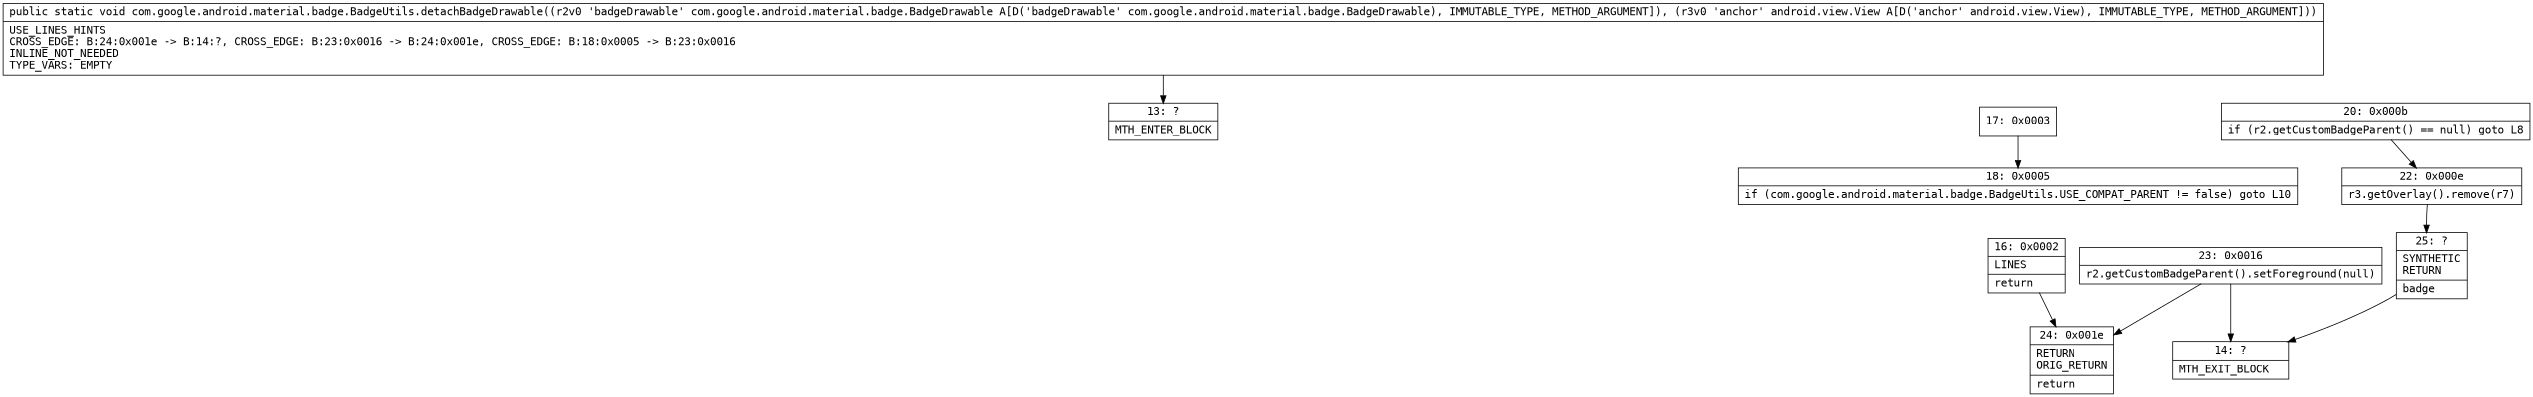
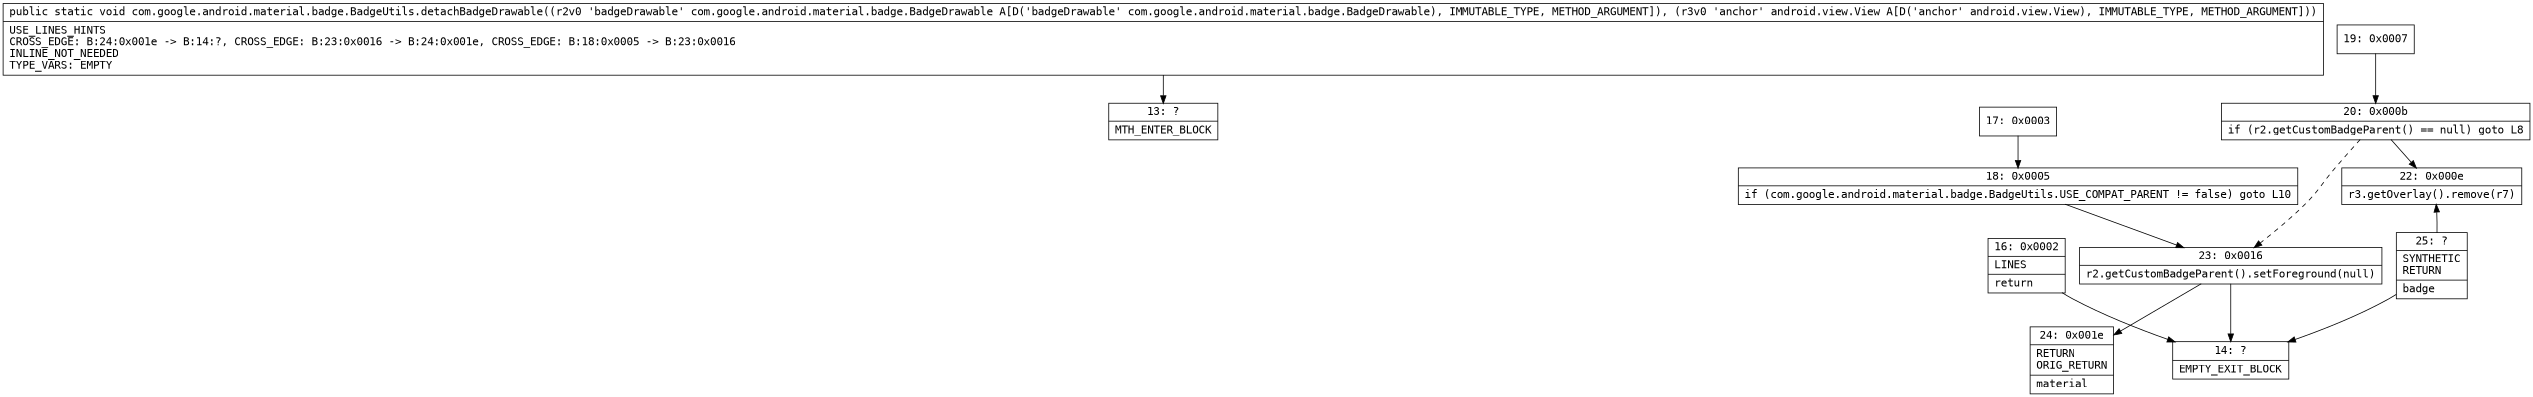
none -> (2376, 39)
none -> (2314, 195)
(2427, 215) -> (2437, 223)
none -> (2121, 225)
(2046, 306) -> (2114, 318)
(2224, 369) -> (2231, 369)
(2056, 384) -> (2062, 384)
